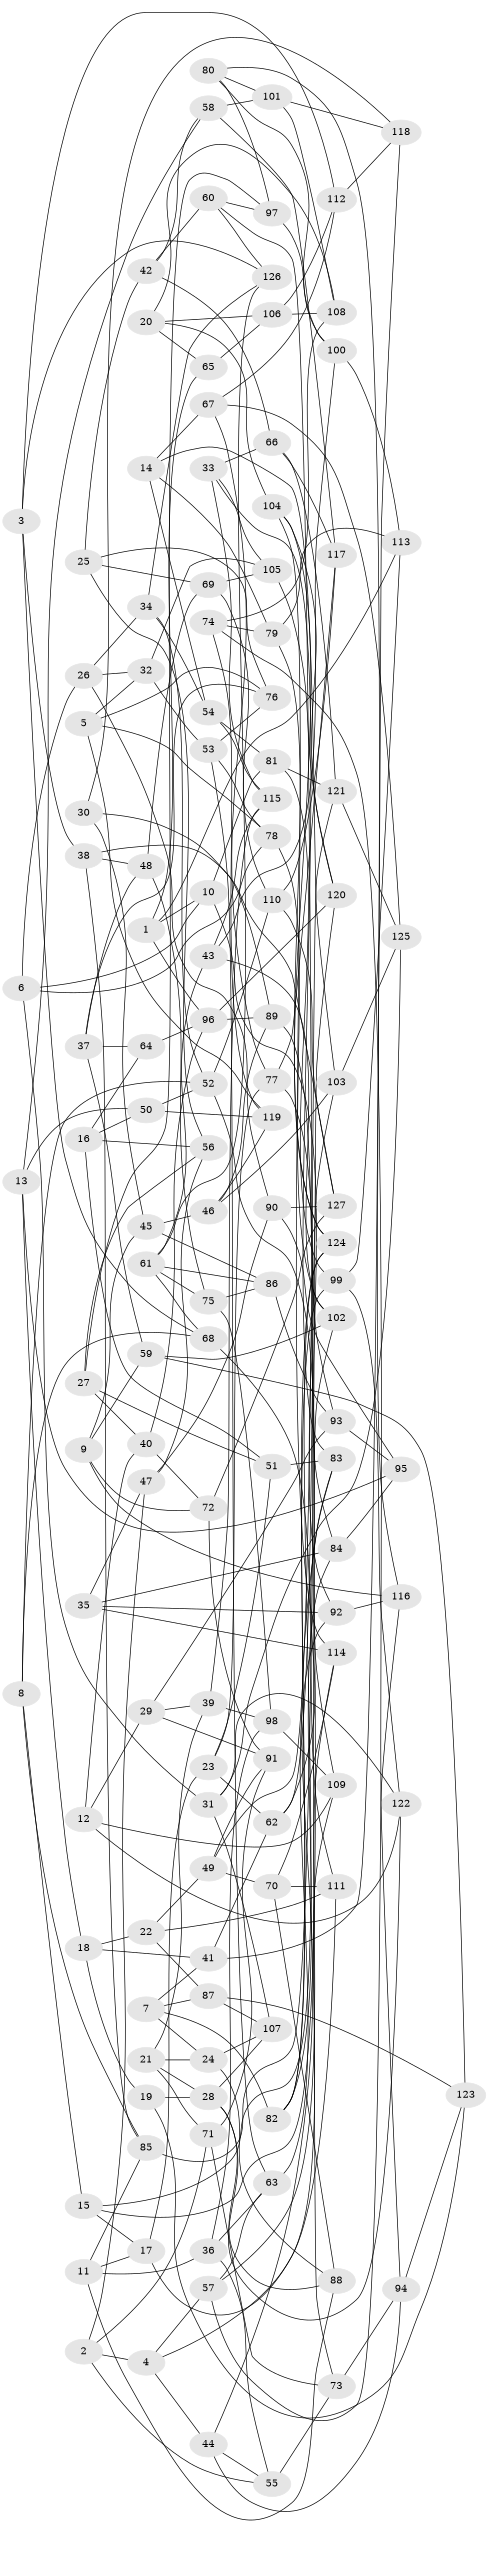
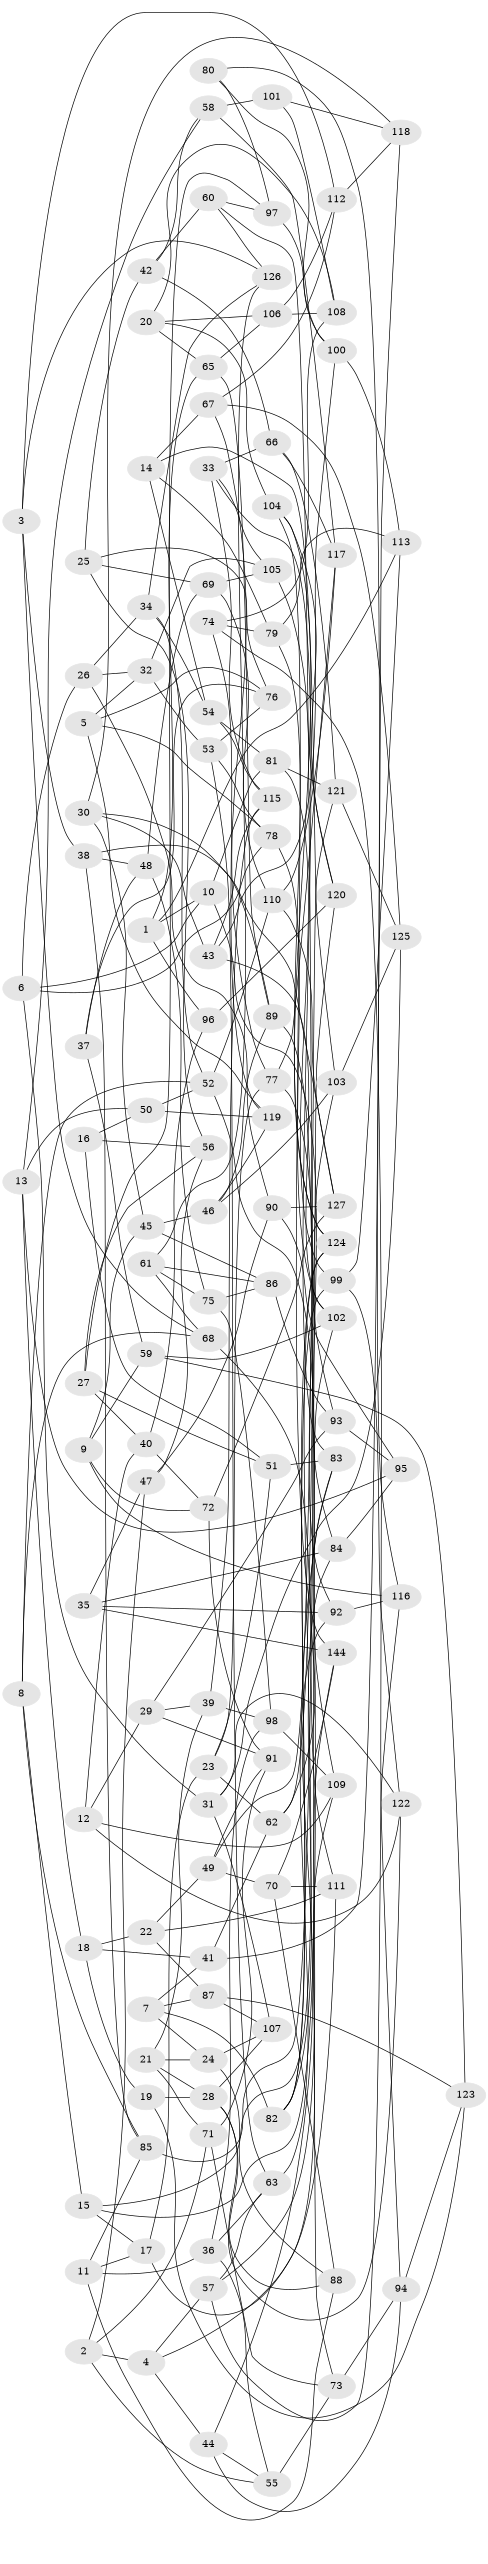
(240, 84) -> none
(240, 1019) -> (248, 801)
(146, 1047) -> none
(185, 1127) -> (177, 865)
(337, 1653) -> (337, 1653)
